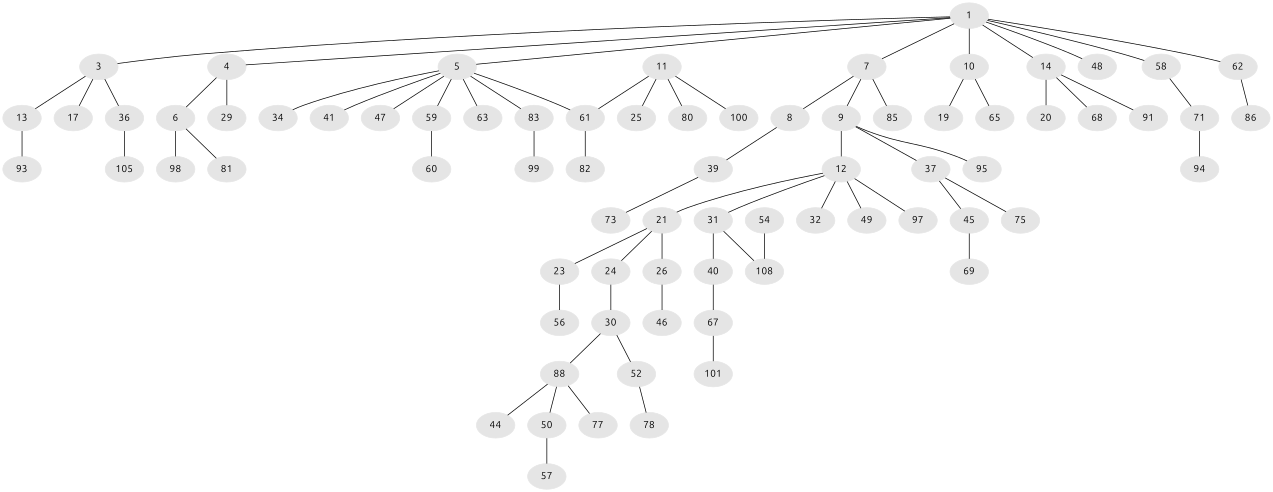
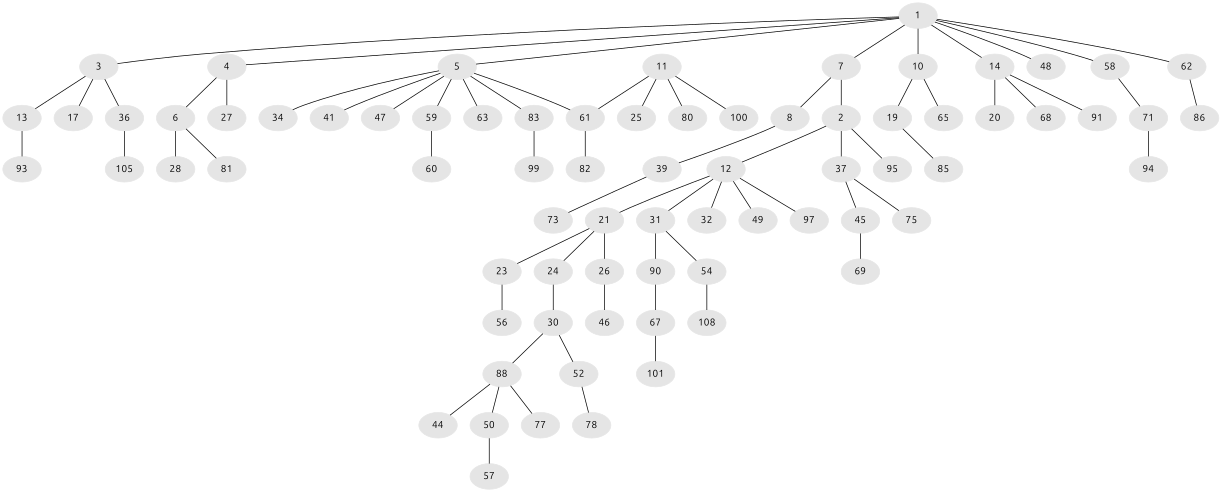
(880, 92) -> (918, 144)
(227, 118) -> (227, 118)
(841, 118) -> (841, 118)
(176, 169) -> (176, 169)
(739, 246) -> (681, 246)
(713, 272) -> (656, 272)
